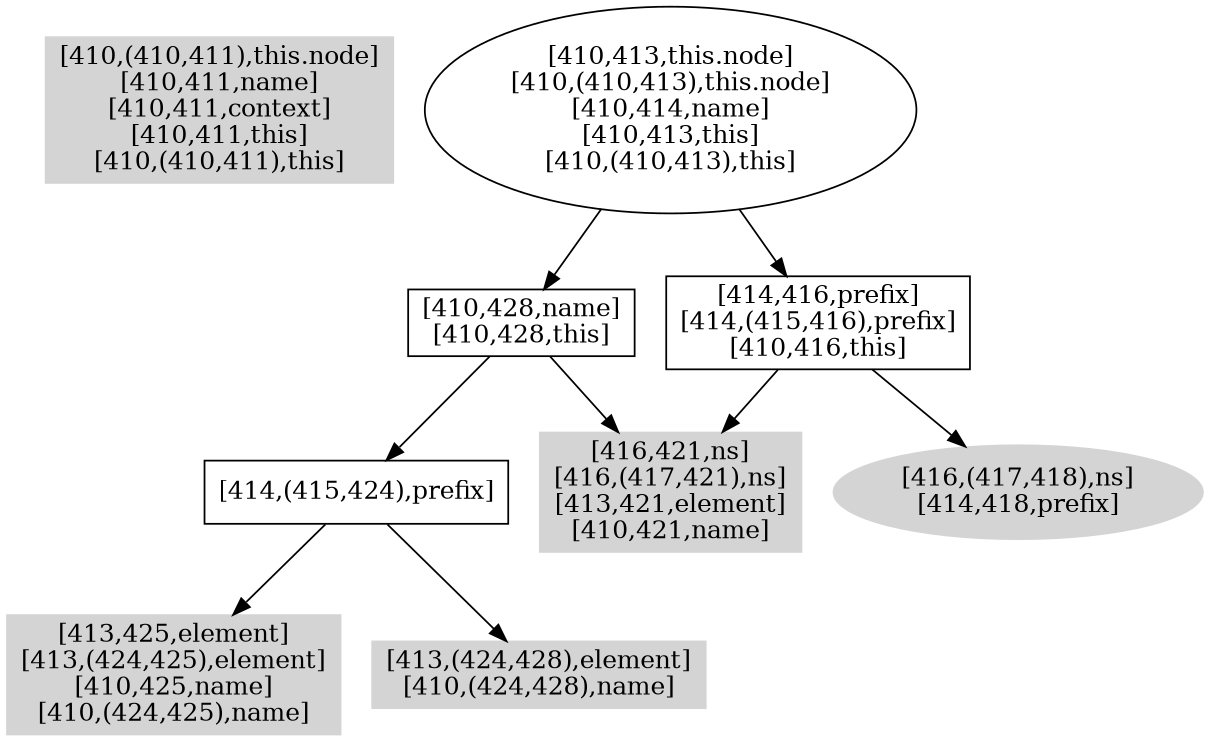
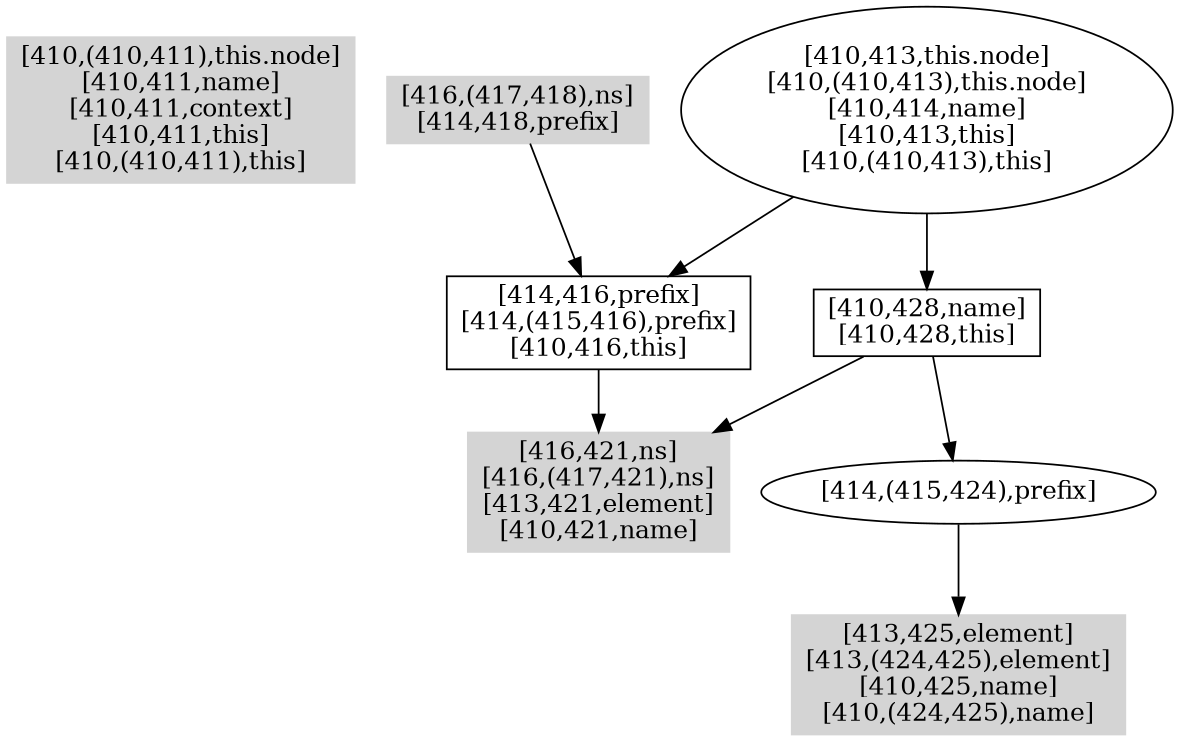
(912, 402) -> (552, 201)
(356, 492) -> (959, 492)
(1018, 492) -> (518, 110)
(539, 675) -> none
